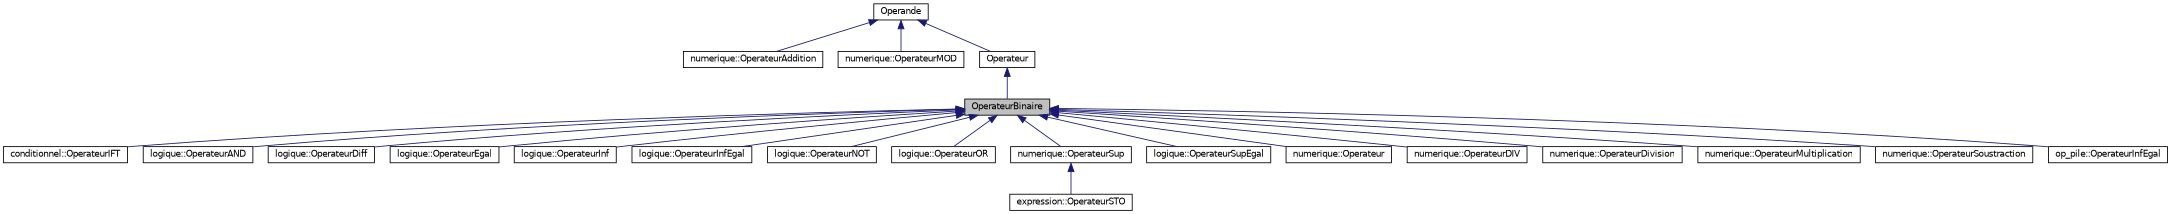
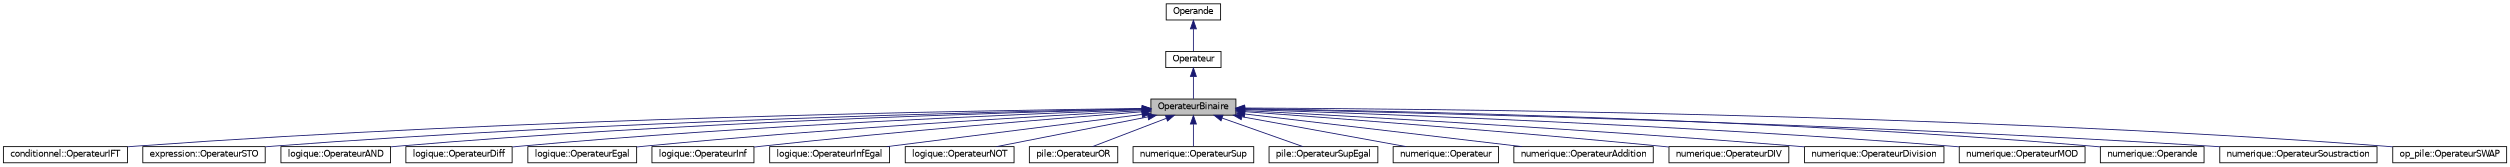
(823, 37) -> (1384, 130)
(901, 40) -> (1602, 124)
(944, 155) -> (1074, 155)
(1209, 155) -> (1323, 155)
(1779, 155) -> (2152, 155)
(2108, 155) -> (2450, 155)
(1071, 183) -> (572, 128)
